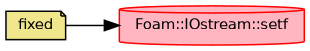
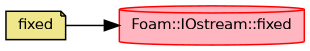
(212, 25) -> (212, 25)
